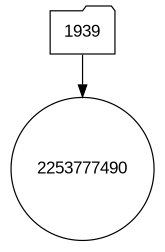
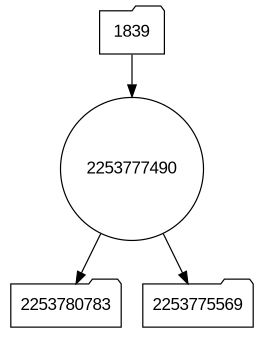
(83, 32) -> (132, 32)
none -> (66, 306)
none -> (198, 306)
